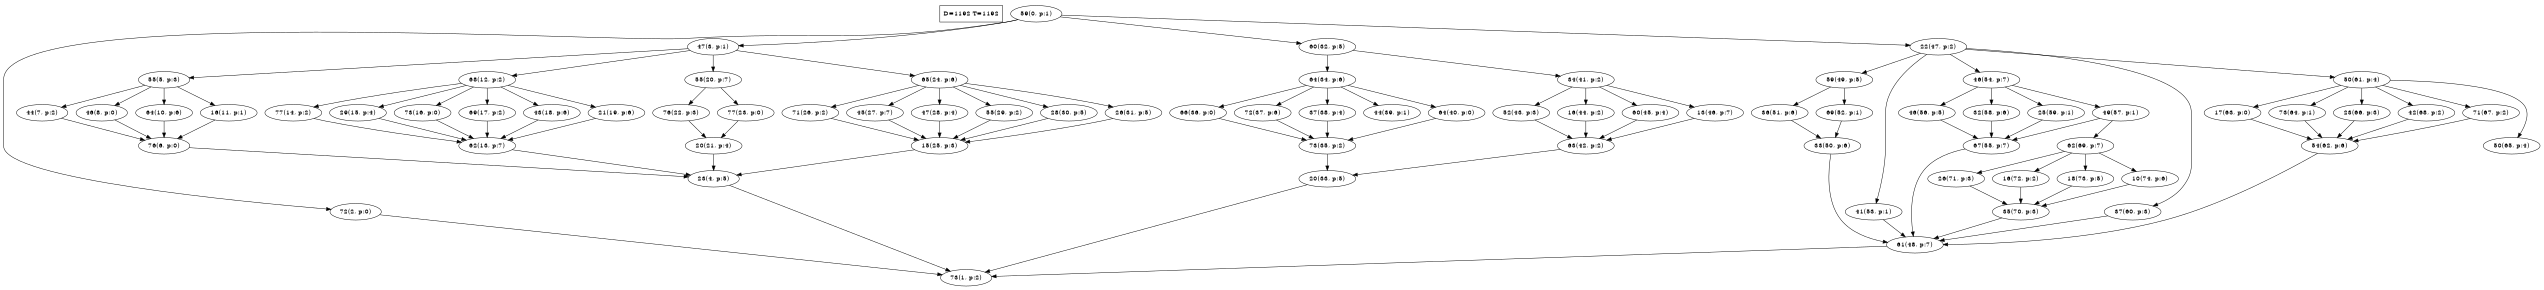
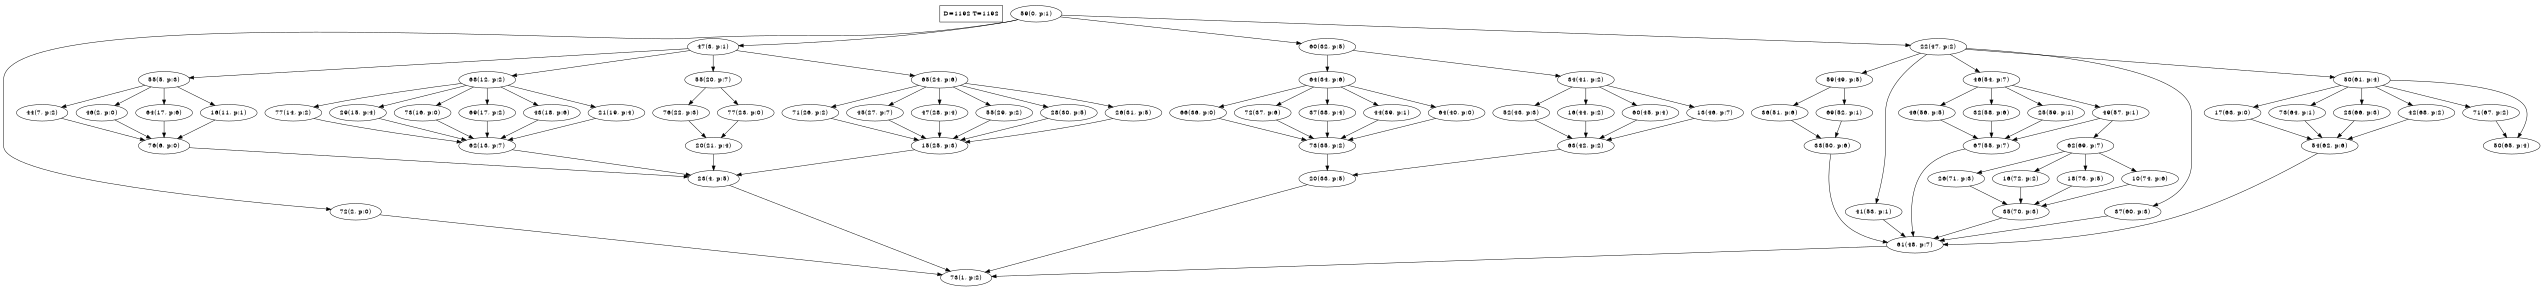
(102, 113) -> (102, 113)
(164, 113) -> (164, 113)
(616, 113) -> (616, 113)
none -> (1362, 128)
(2414, 130) -> (2500, 127)
